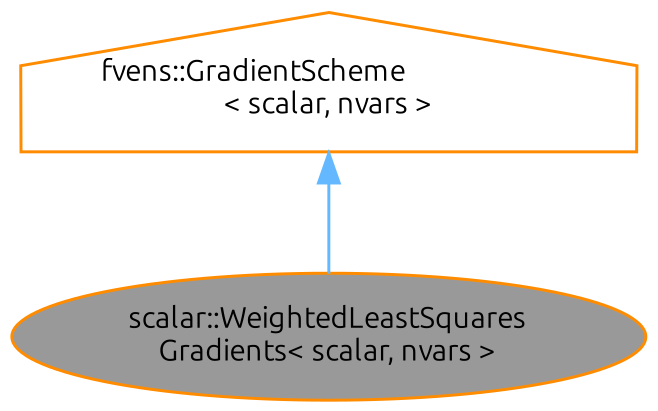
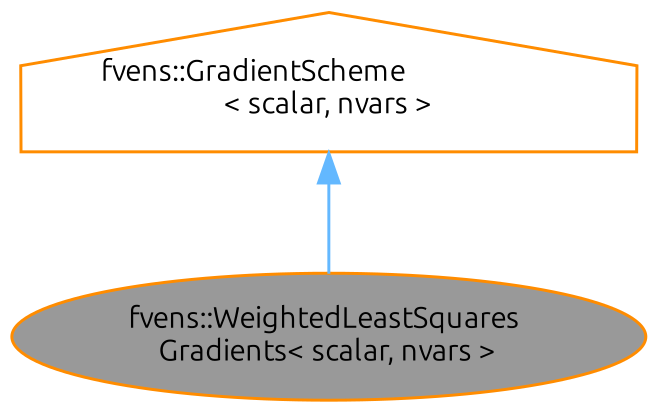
(329, 337) -> (329, 337)
